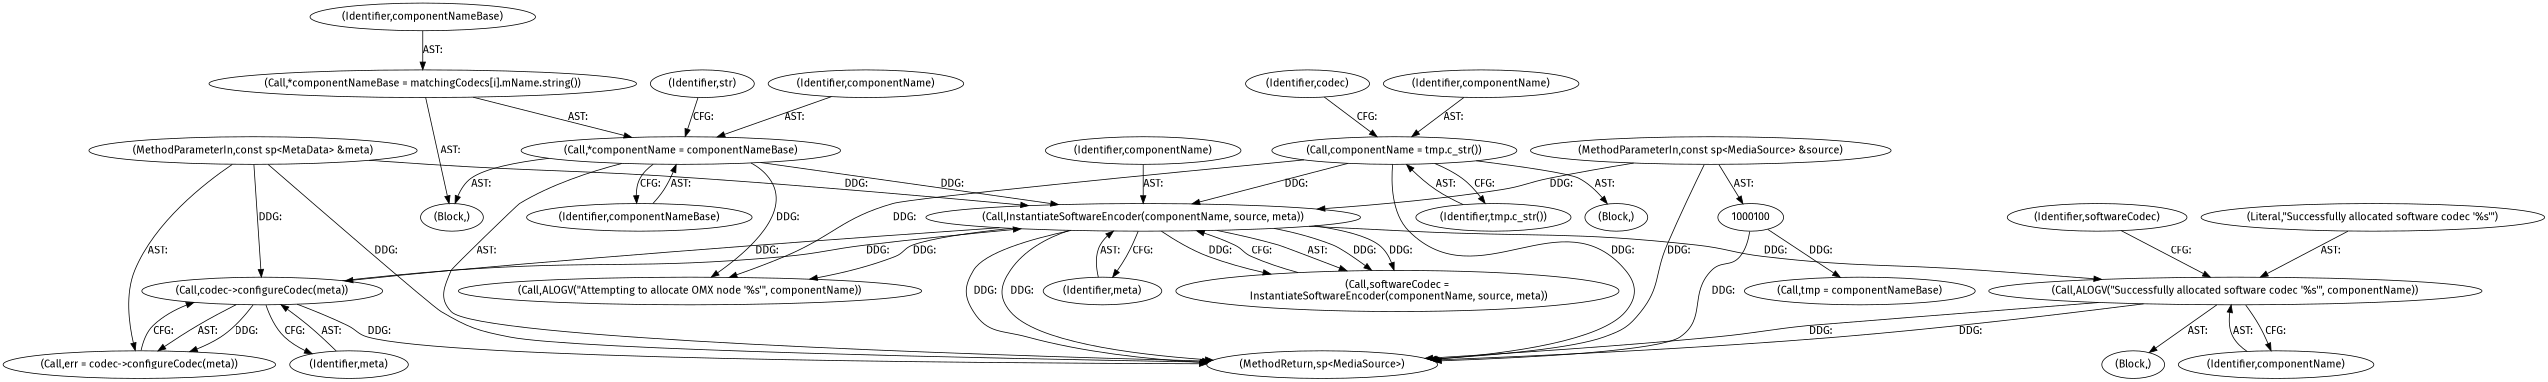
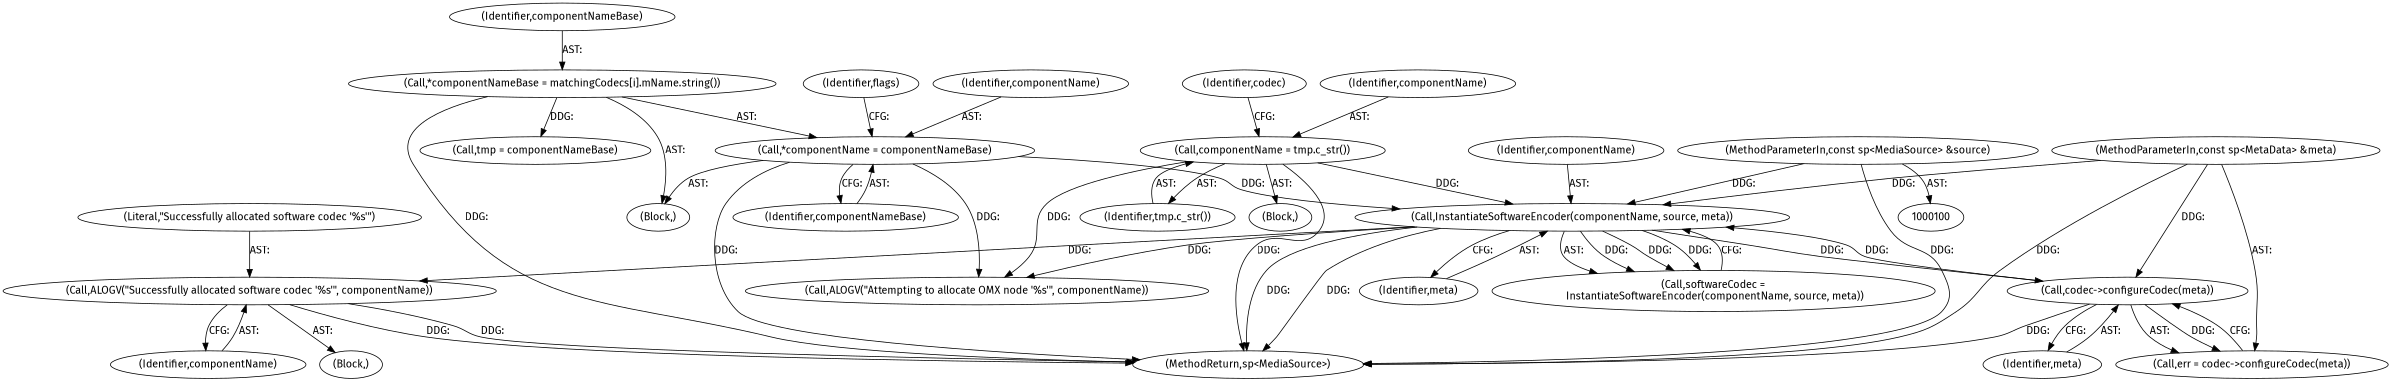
(702, 84) -> (861, 84)
(1486, 184) -> (1208, 184)
(2097, 217) -> none
(488, 251) -> (727, 251)
(1801, 251) -> (550, 114)
(1683, 334) -> (686, 319)
